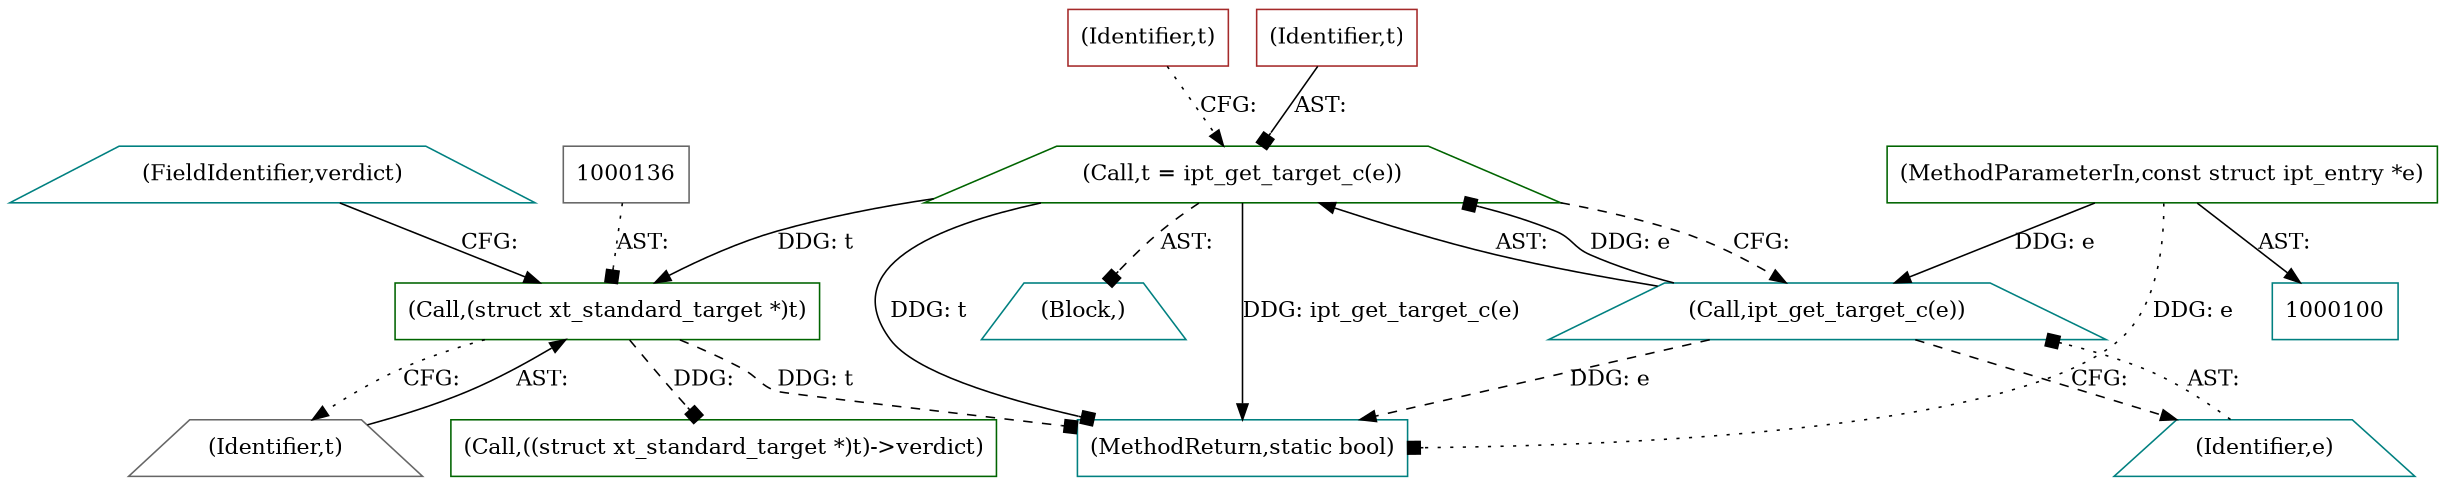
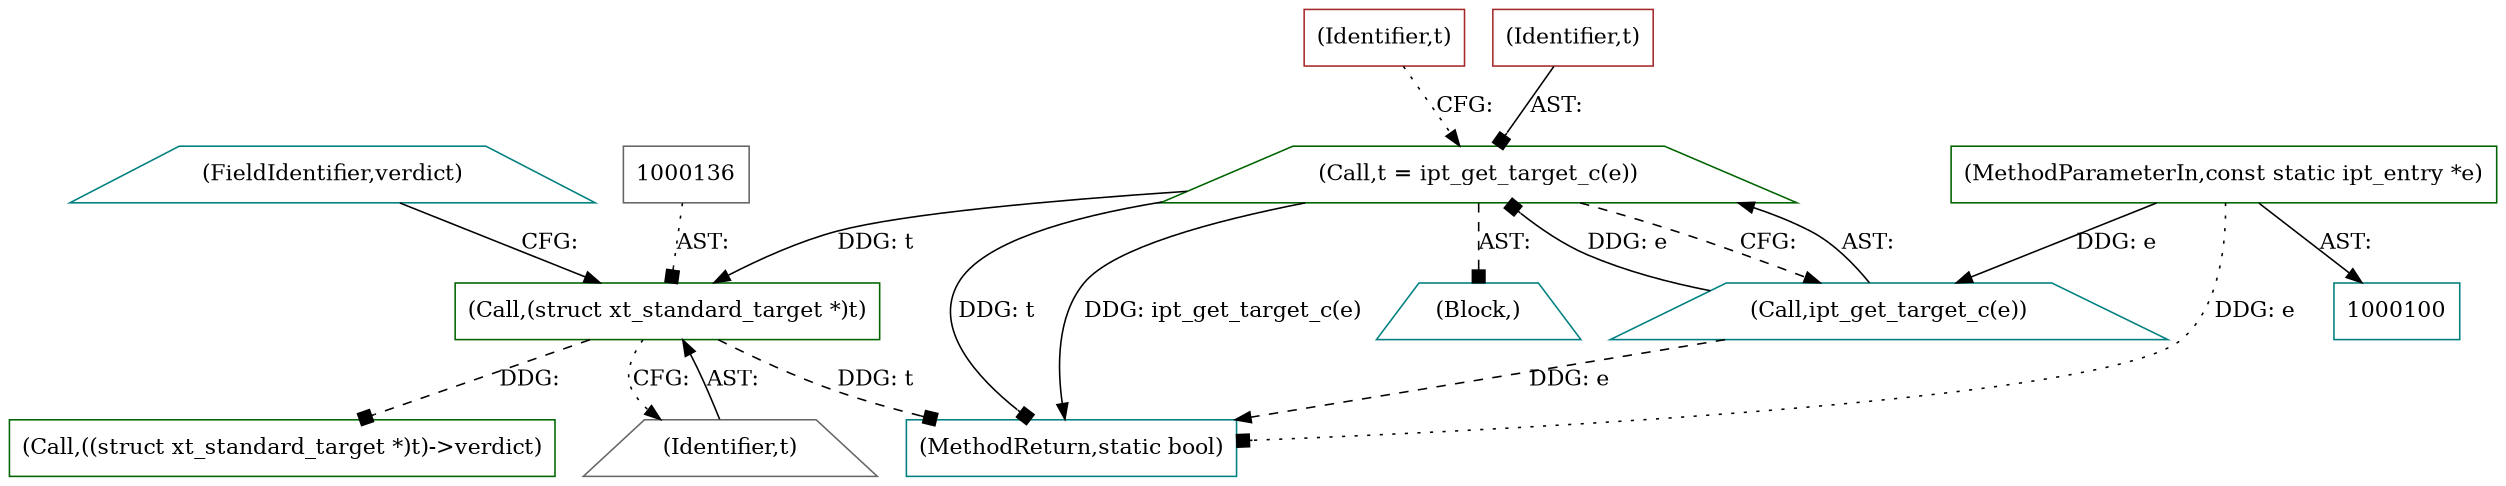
(2162, 175) -> (2224, 175)
(2264, 448) -> none
